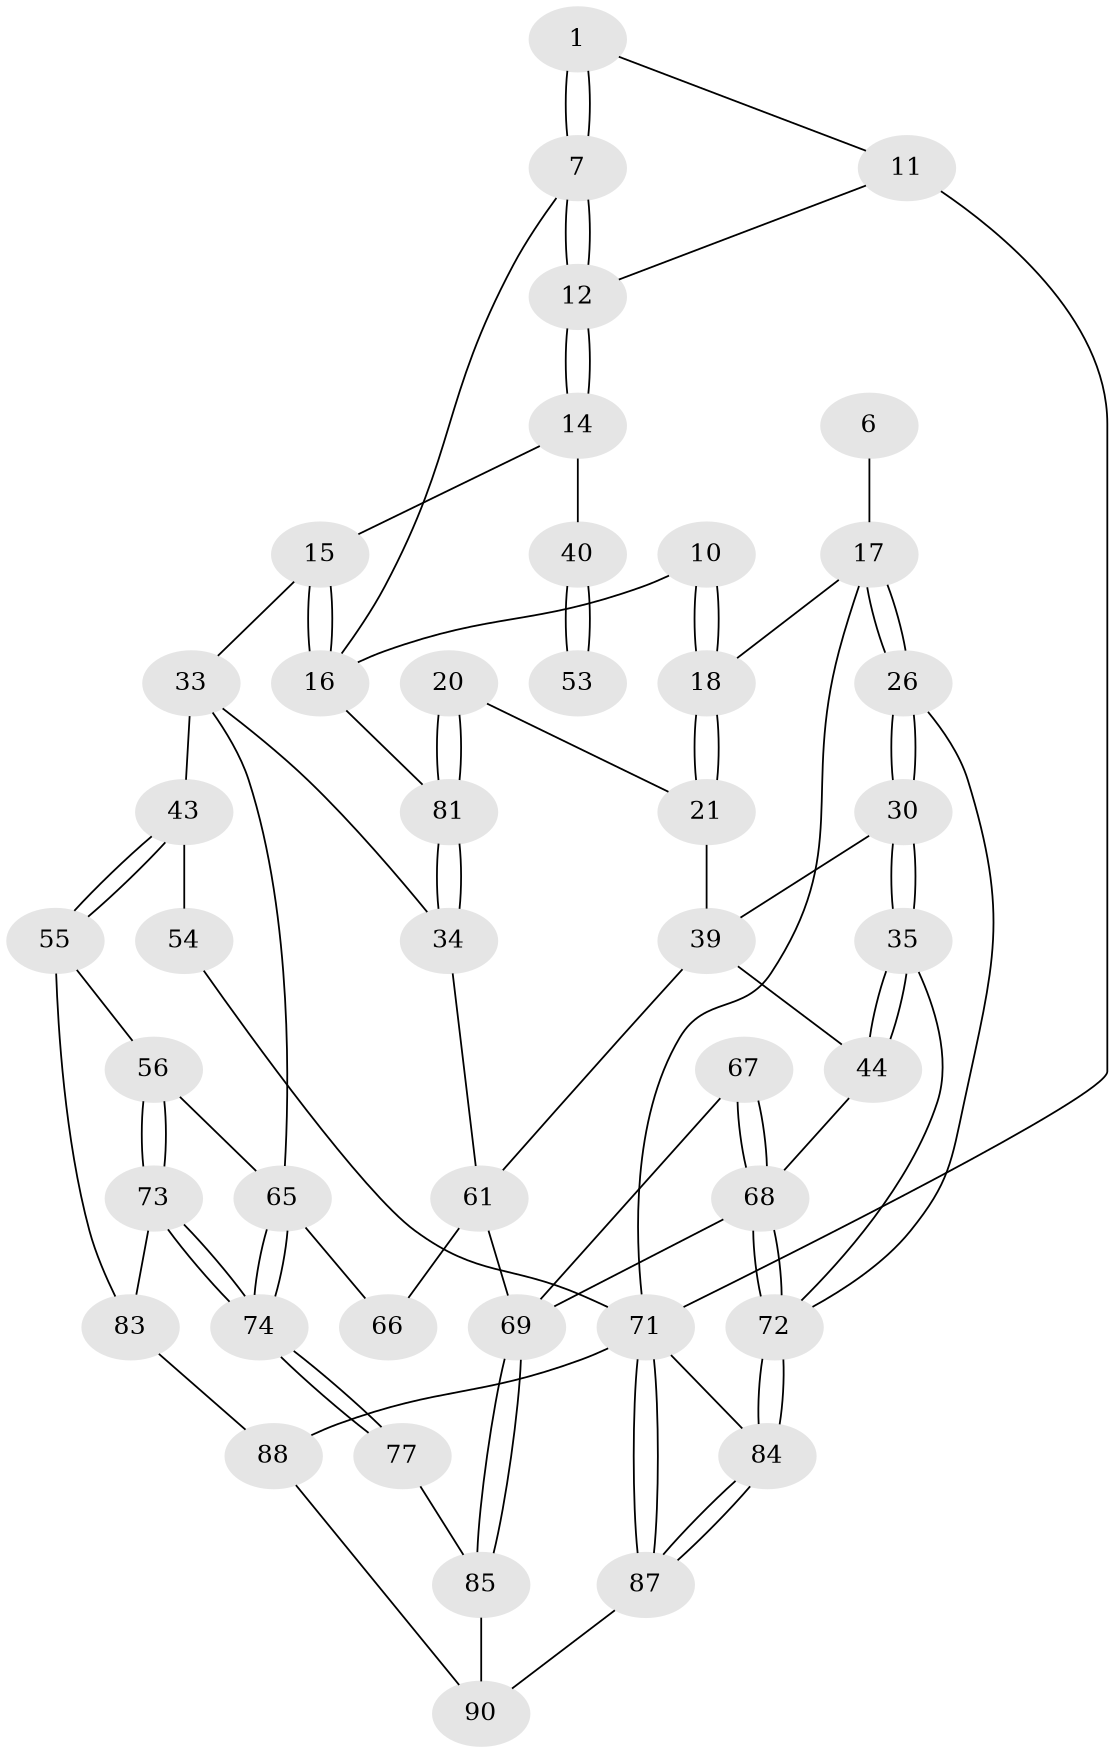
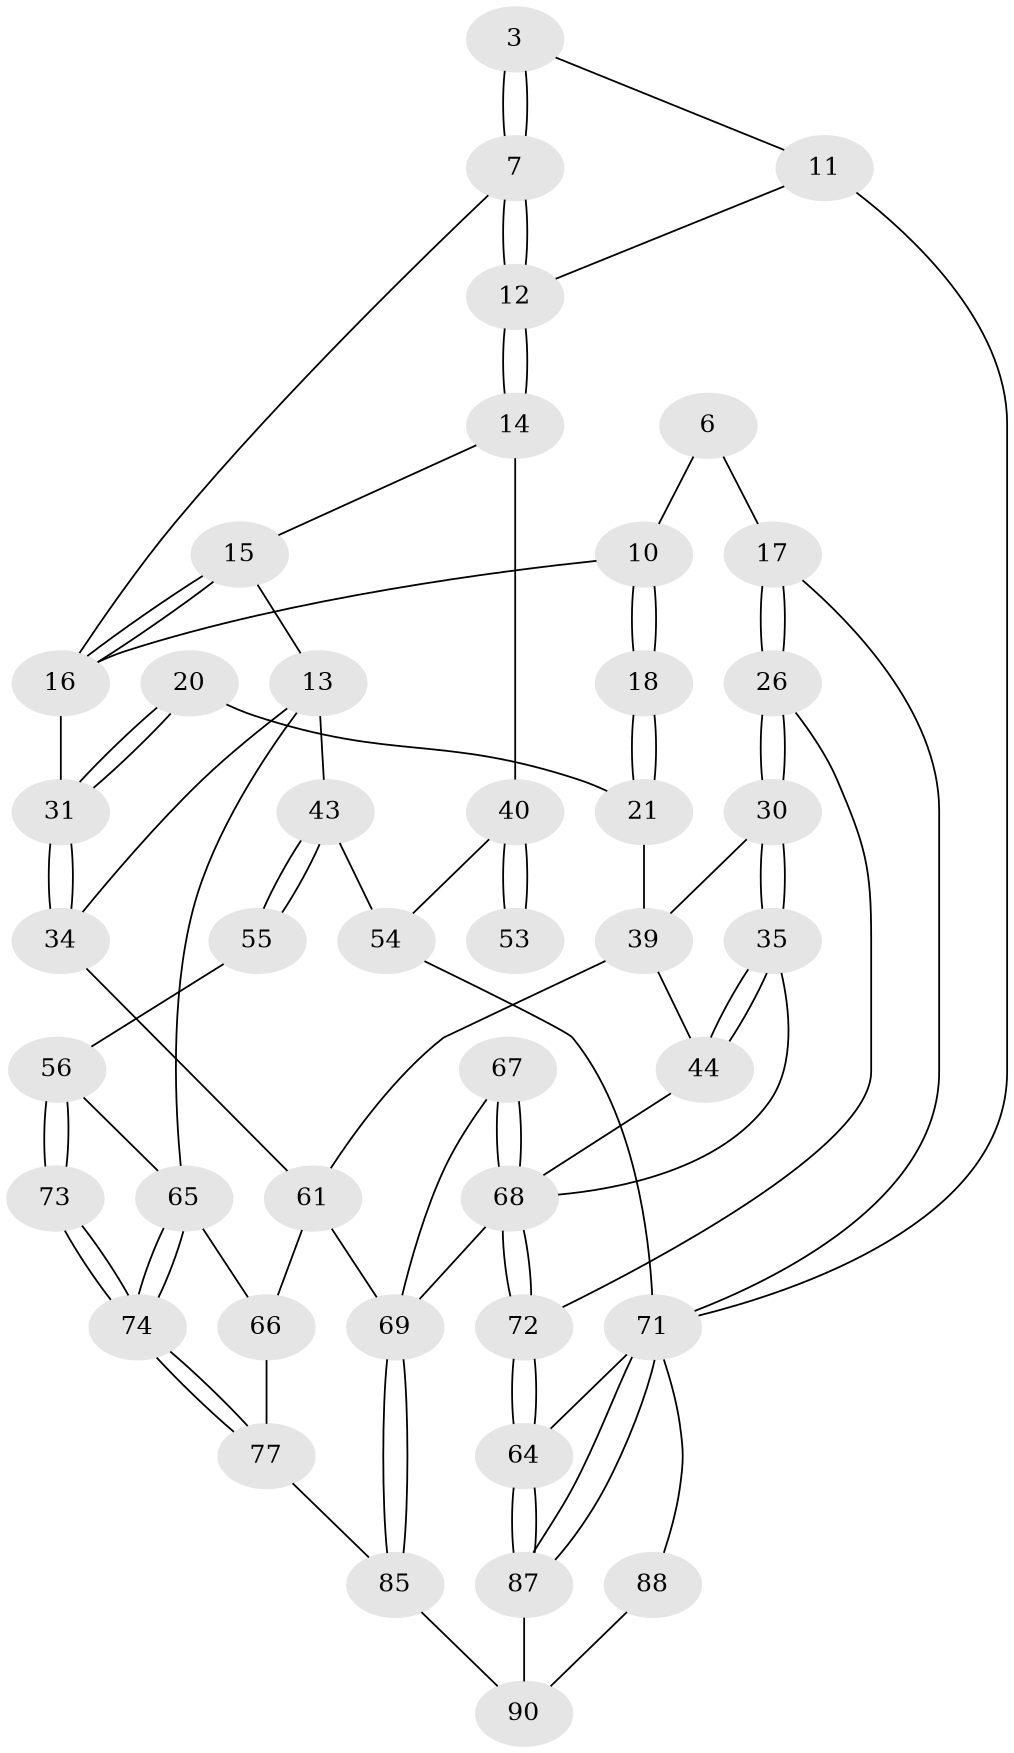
(578, 39) -> (515, 39)
none -> (676, 490)
(788, 619) -> none
(191, 683) -> (318, 683)
(449, 812) -> (61, 812)
none -> (451, 876)
(916, 1152) -> (732, 1138)
(131, 1327) -> none
none -> (267, 1392)
(767, 1456) -> (524, 1456)
